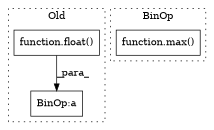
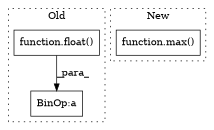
(158, 16) -> (158, 16)
